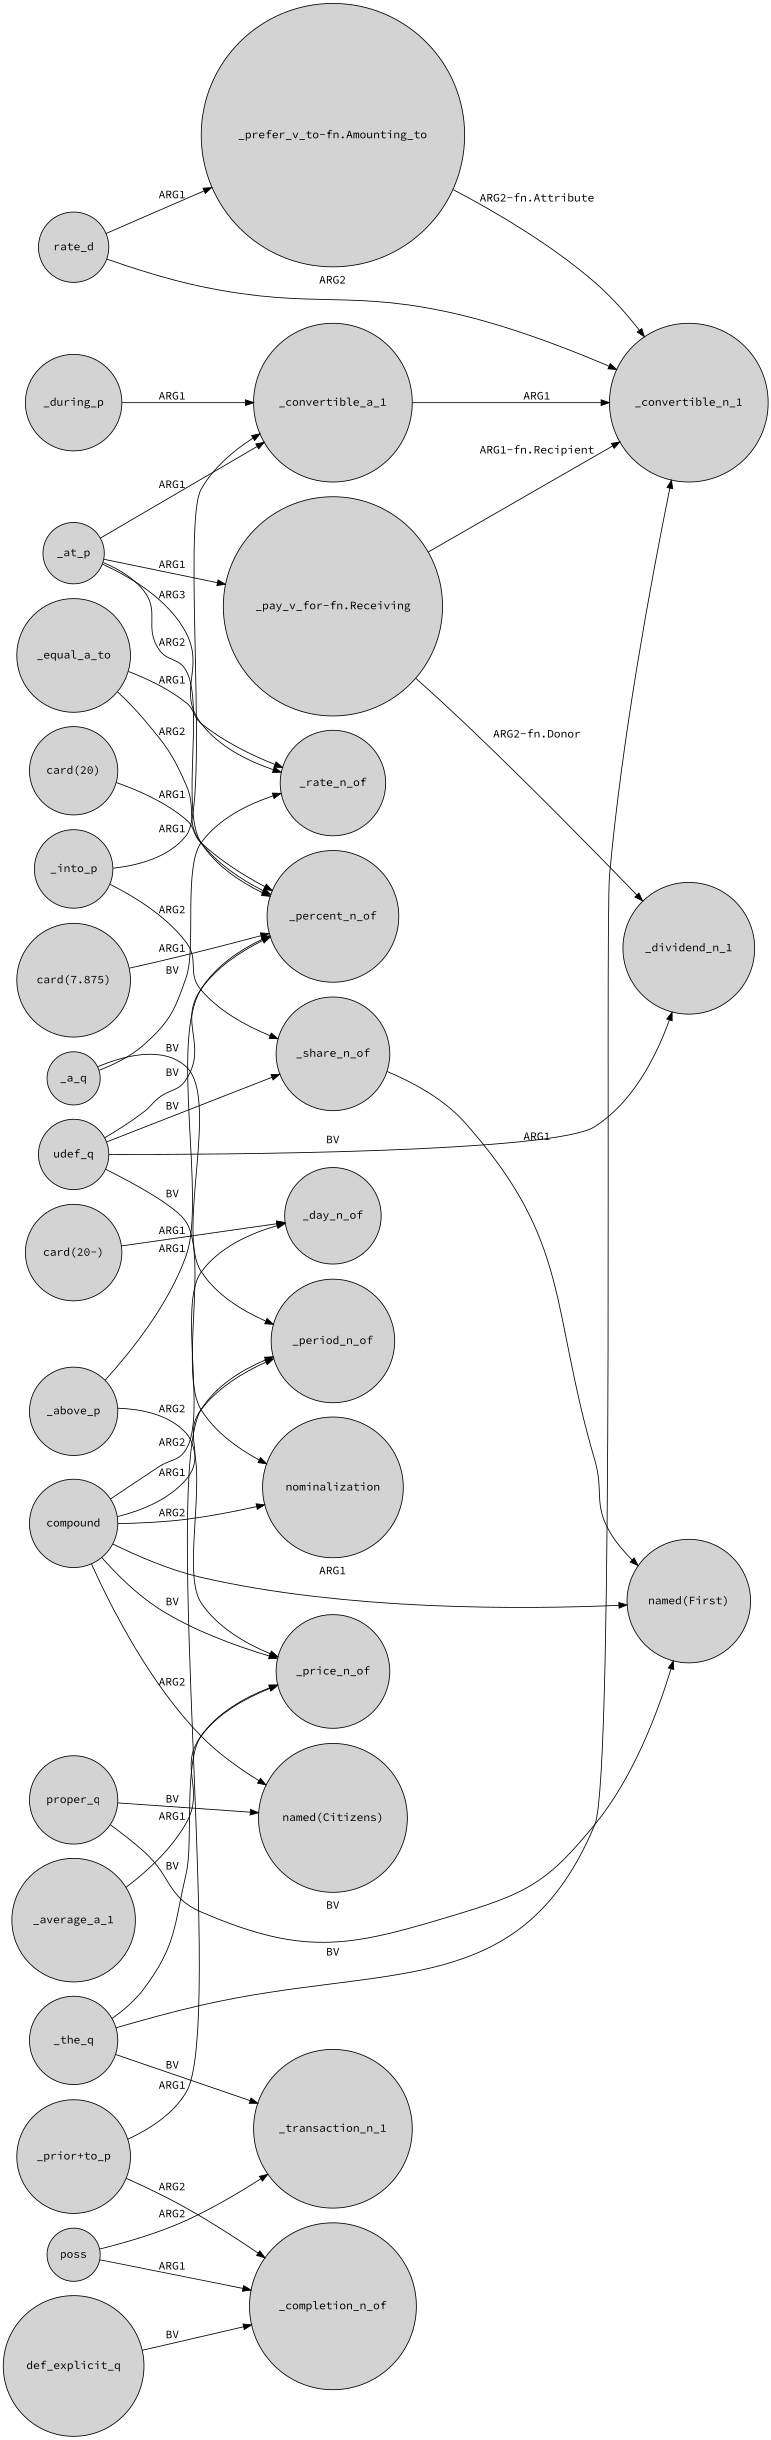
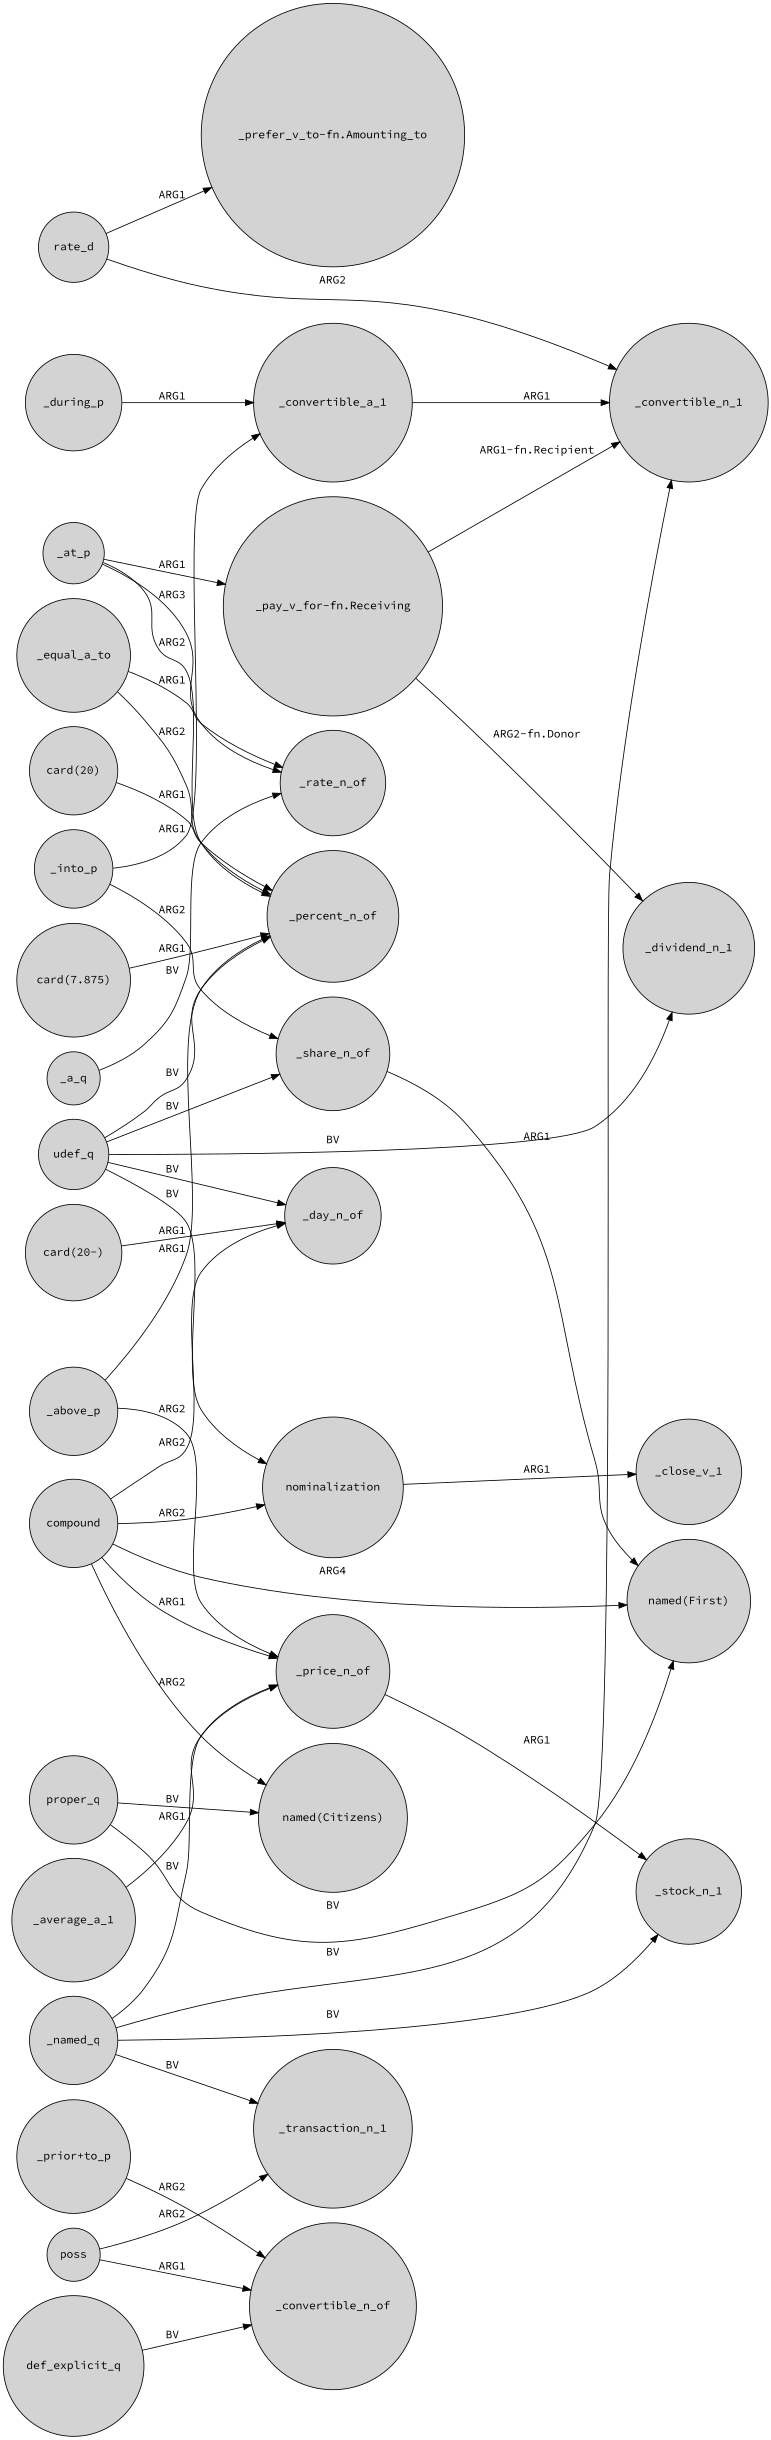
(554, 250) -> none
(179, 492) -> none
none -> (184, 1181)
(333, 1341) -> none
none -> (689, 1472)
(333, 1571) -> (333, 1571)
(172, 1602) -> (172, 1602)
none -> (689, 1892)
(74, 2040) -> (74, 2040)
(333, 2306) -> (333, 2306)
